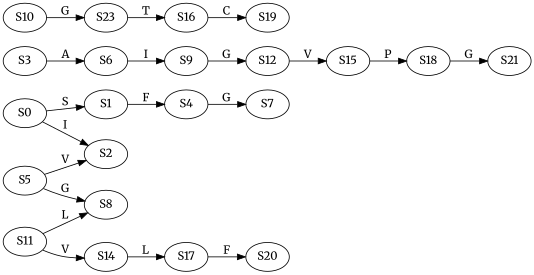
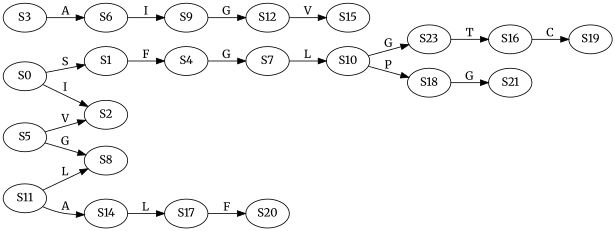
none -> (304, 61)
(384, 61) -> (385, 71)
(65, 250) -> (65, 207)
